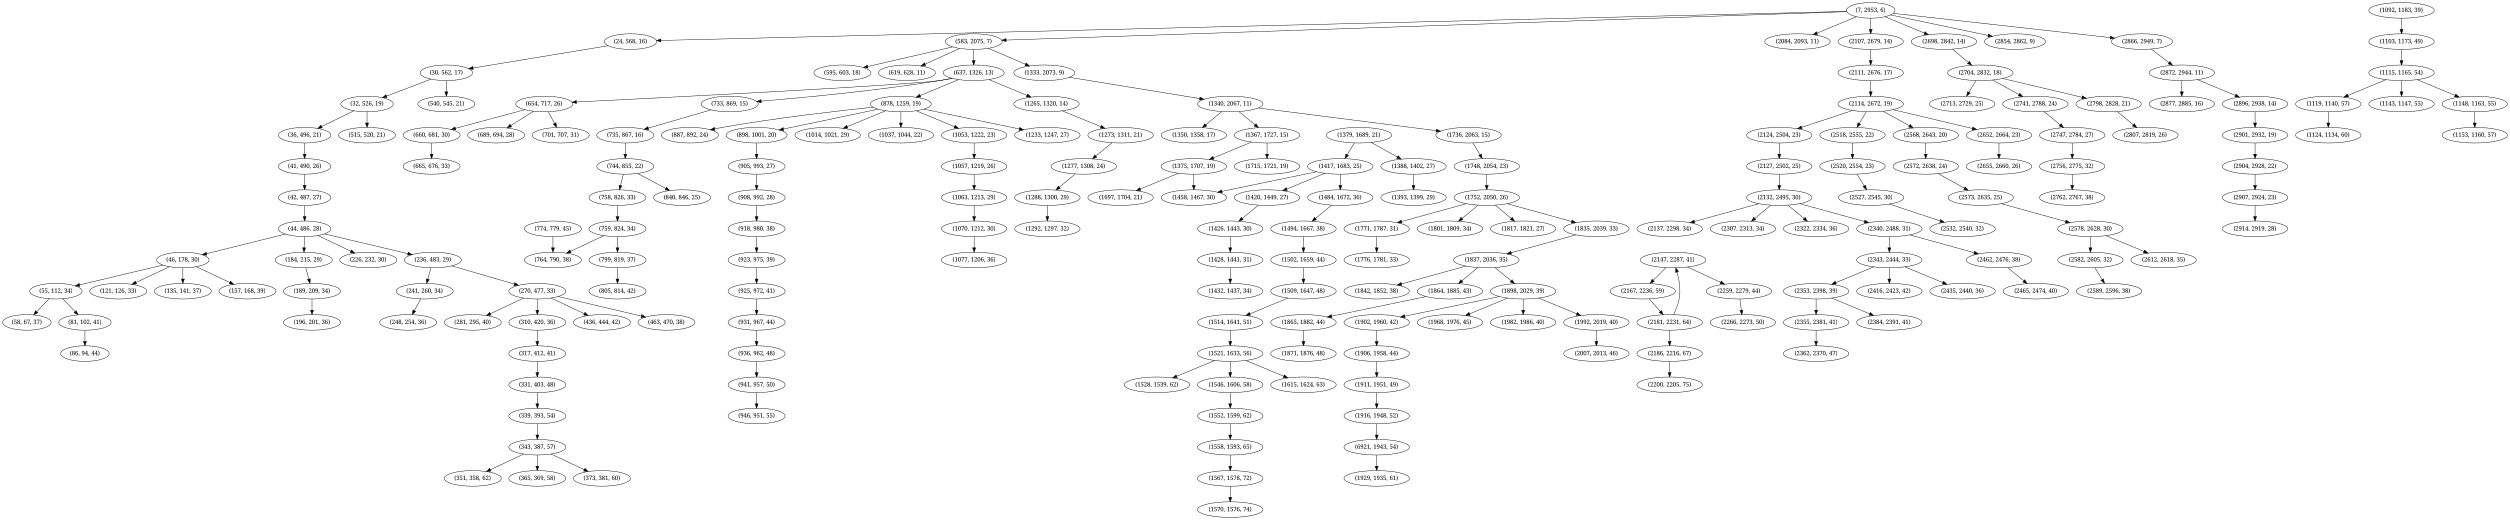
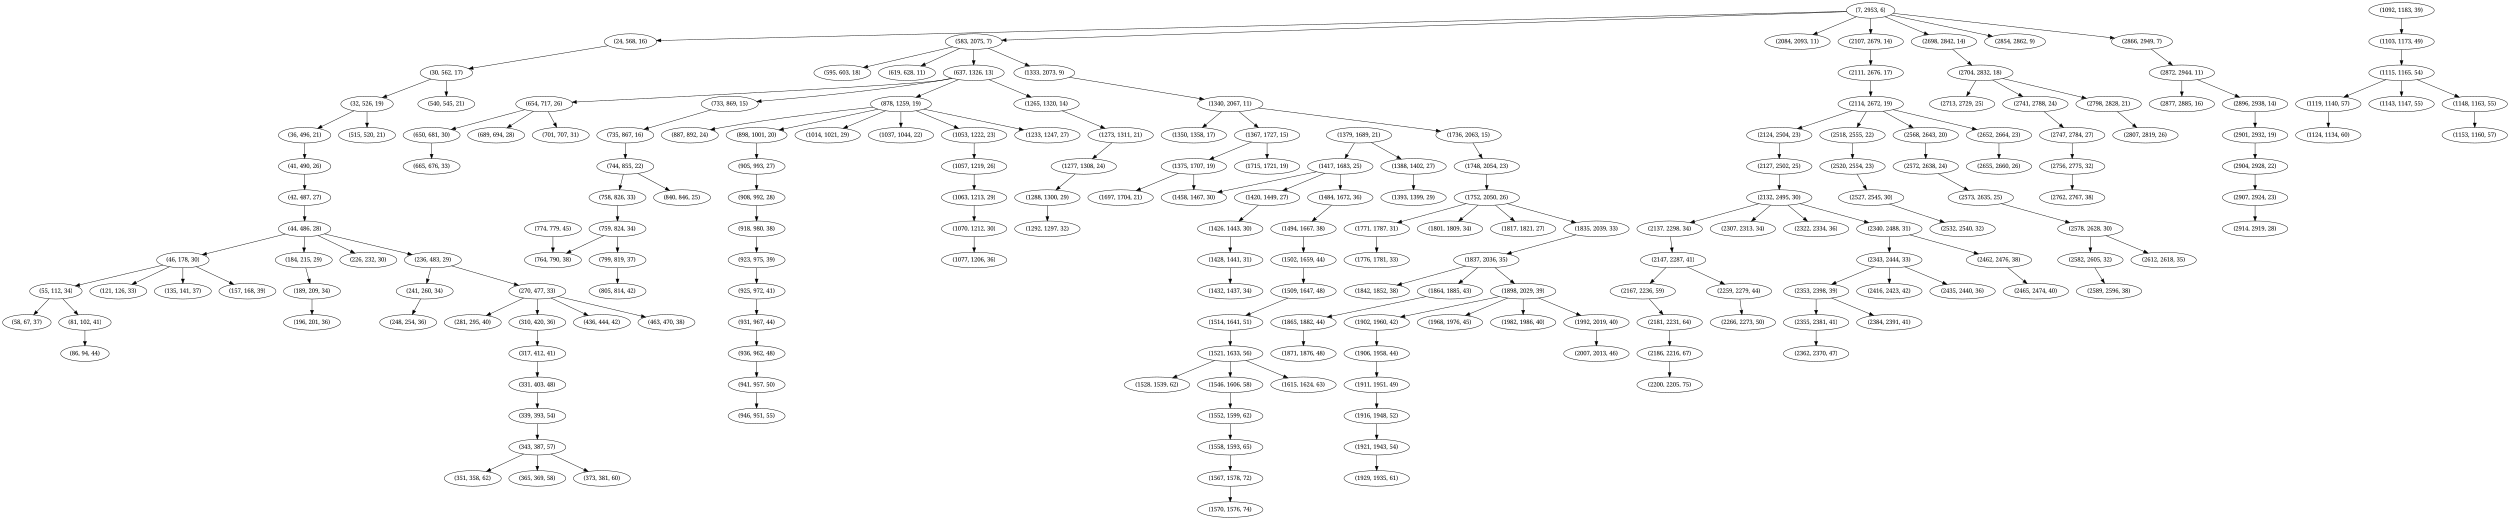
(432, 135) -> (432, 135)
(1680, 294) -> (1671, 242)
(1377, 447) -> (1377, 447)
